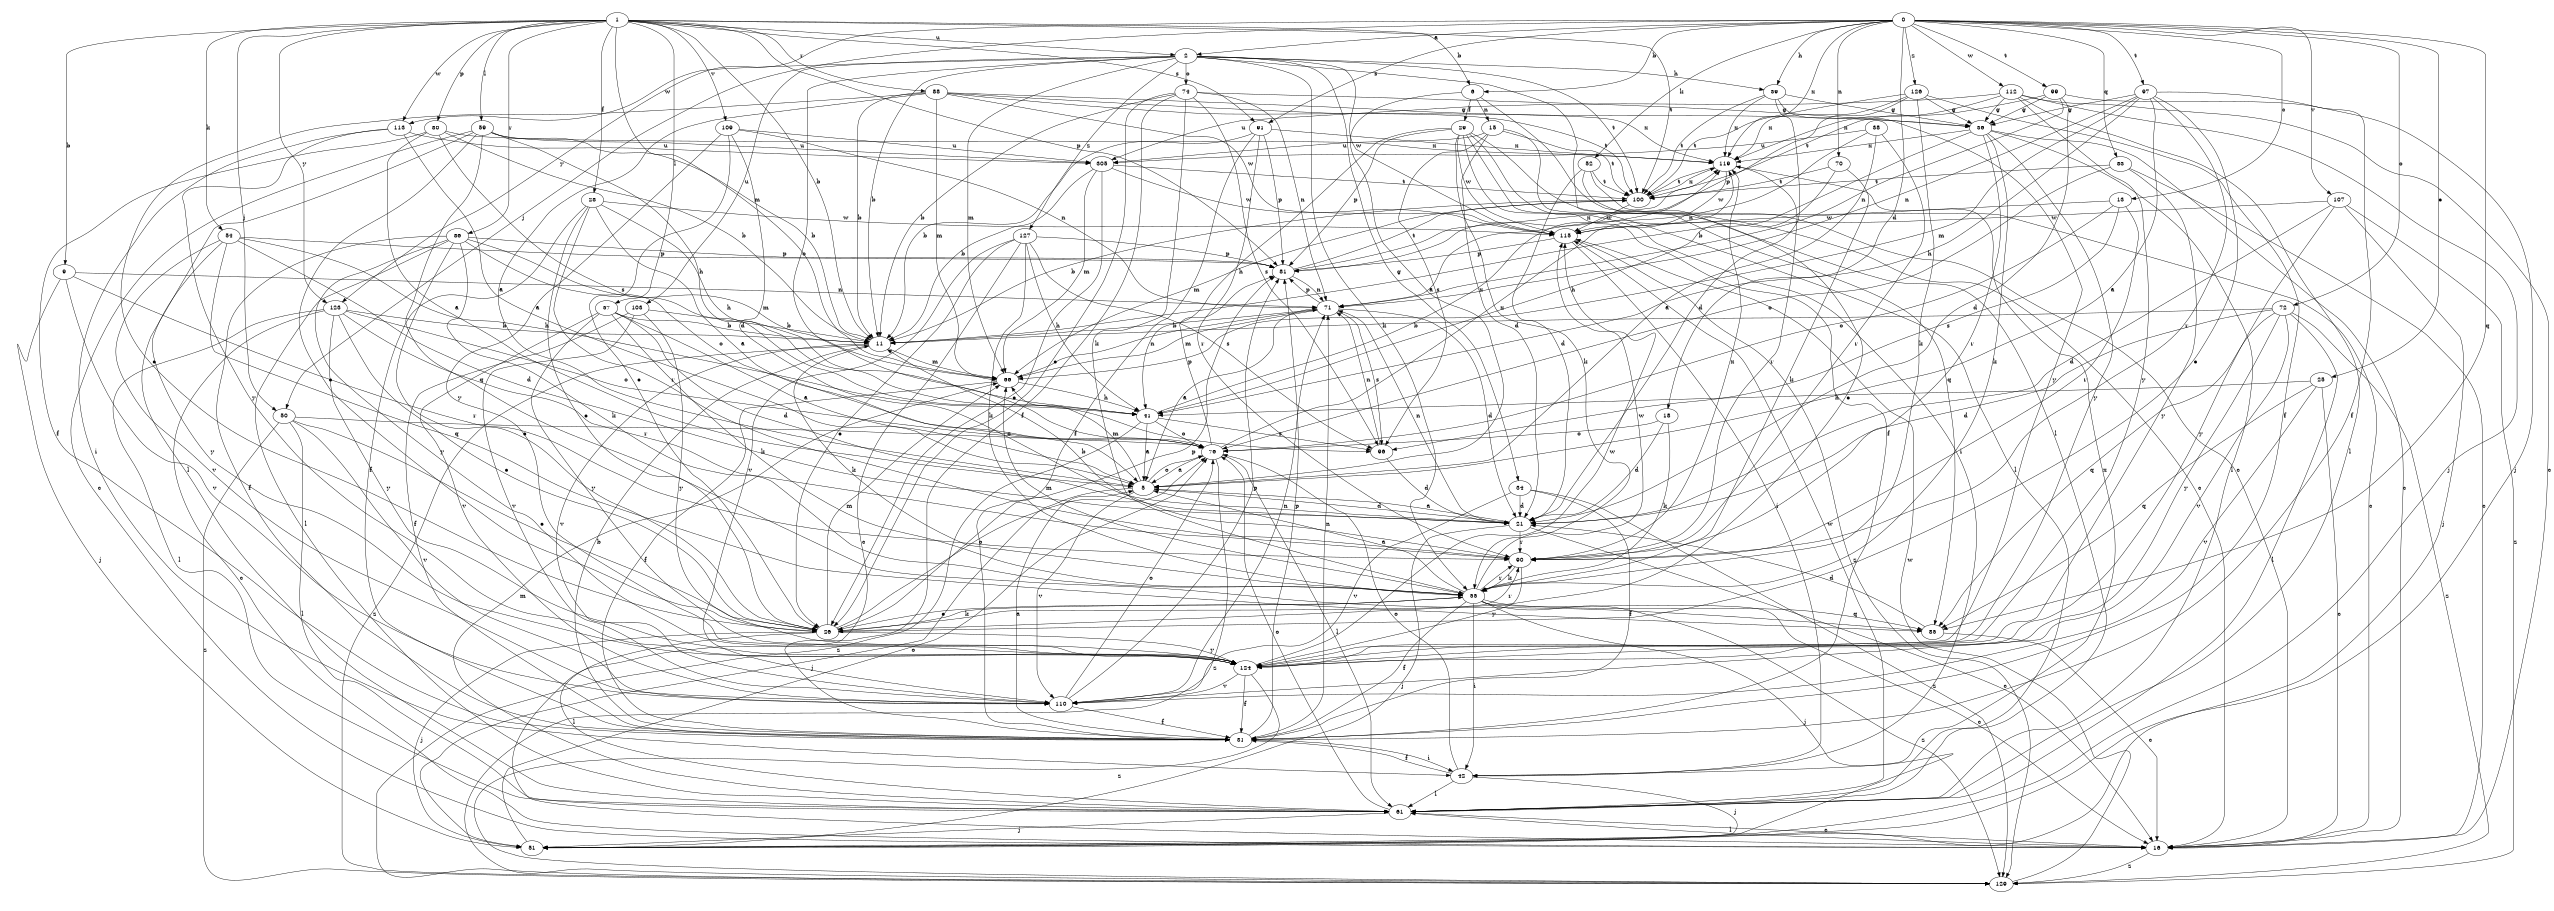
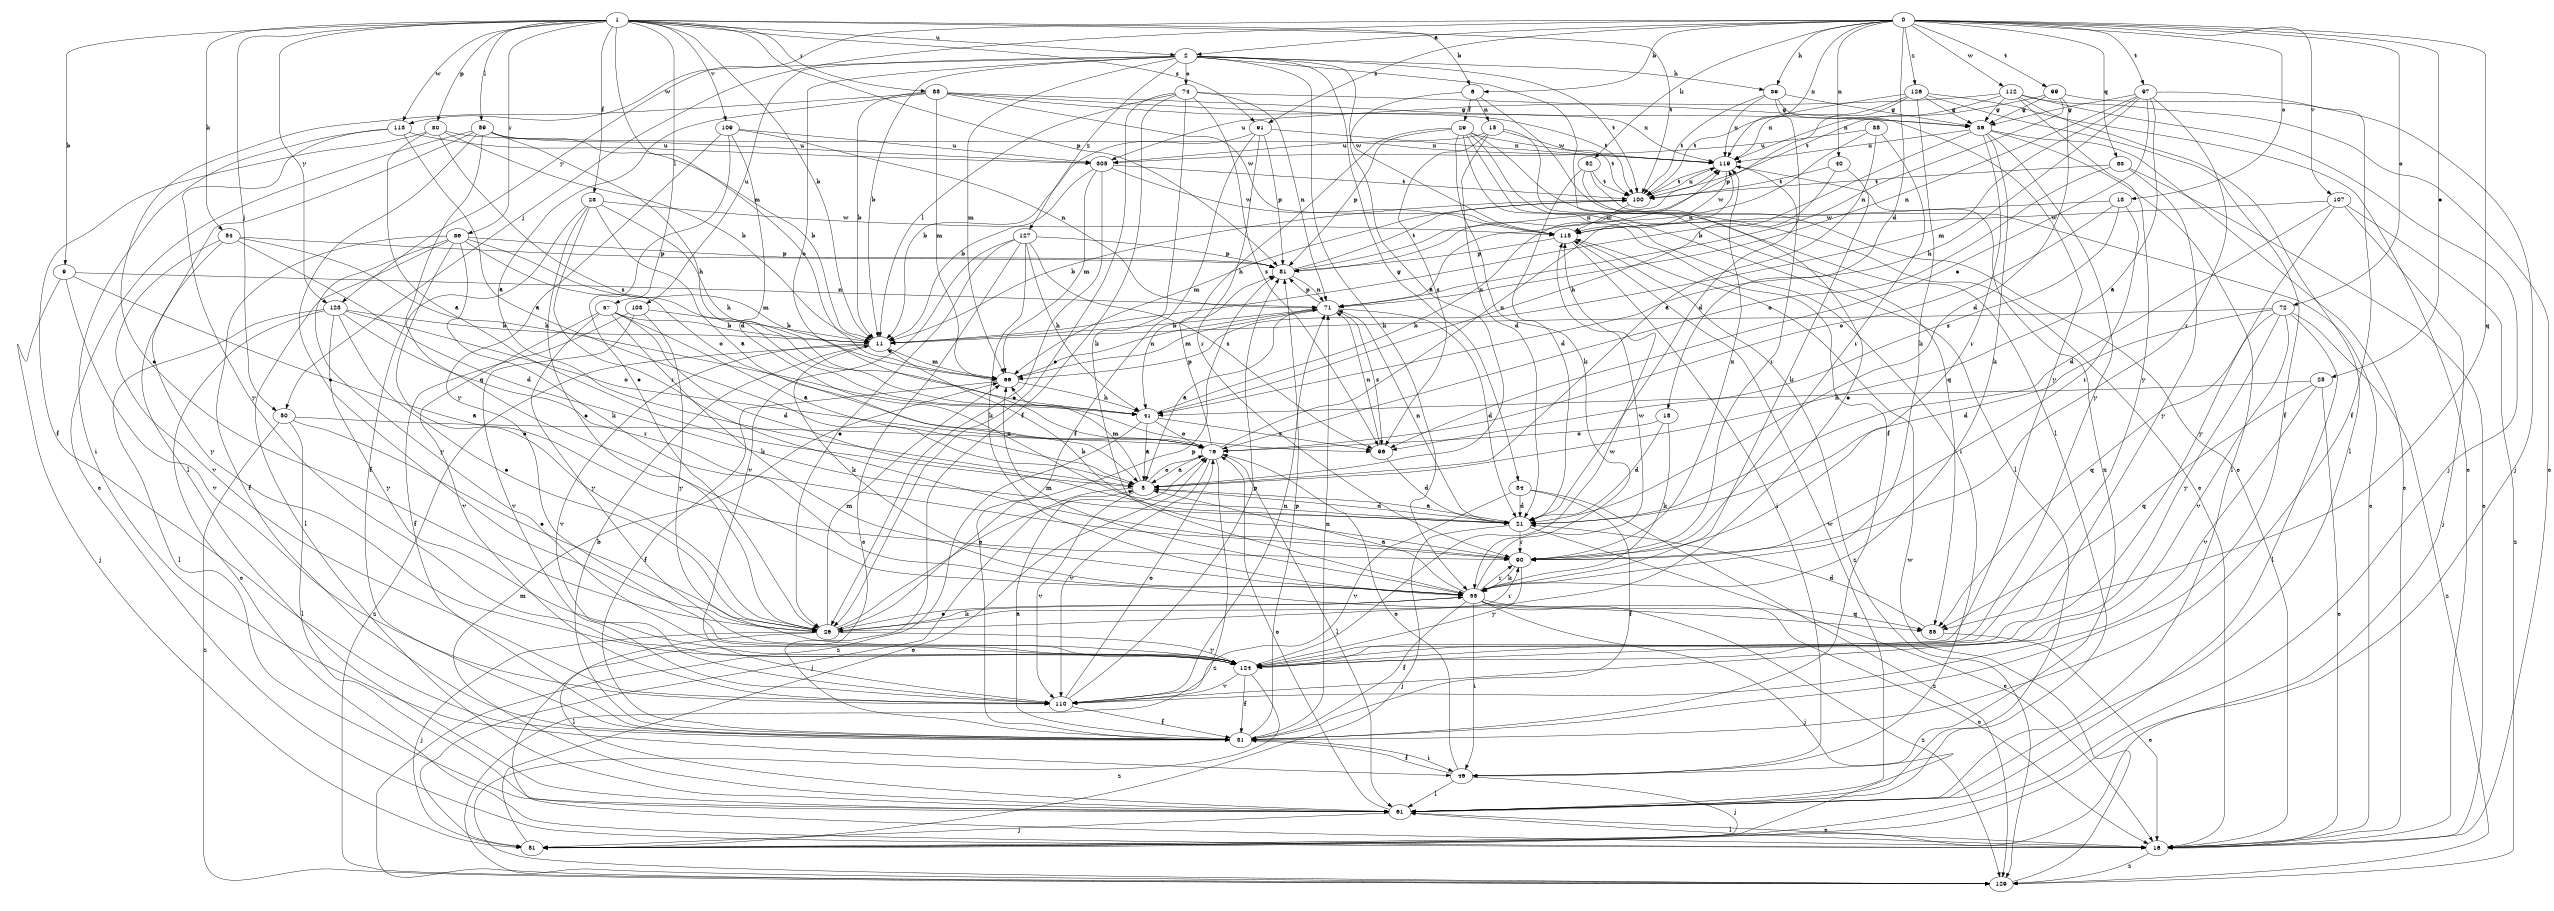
(1839, 164) -> (1839, 164)
(1475, 199) -> (1553, 148)
(923, 218) -> (923, 218)
none -> (2458, 413)
(475, 416) -> (475, 416)
(991, 585) -> none
(1786, 585) -> (1787, 321)
(620, 682) -> (1101, 548)
(1462, 776) -> (1462, 776)
